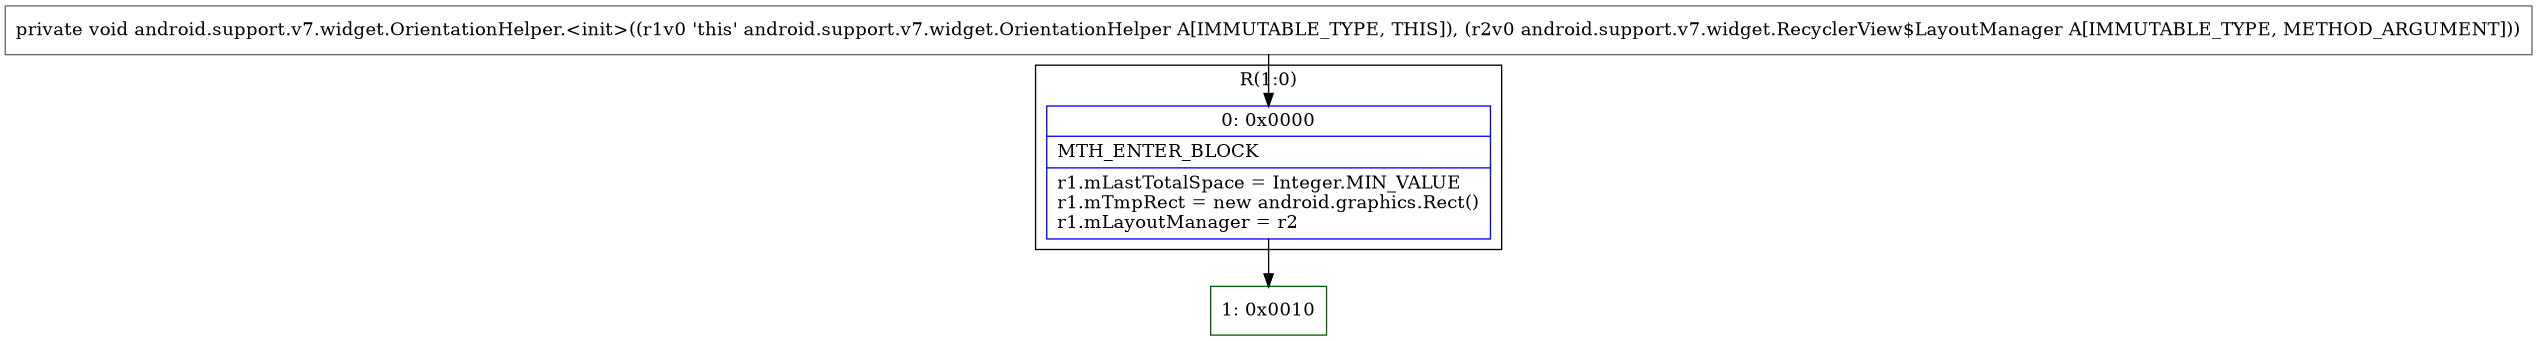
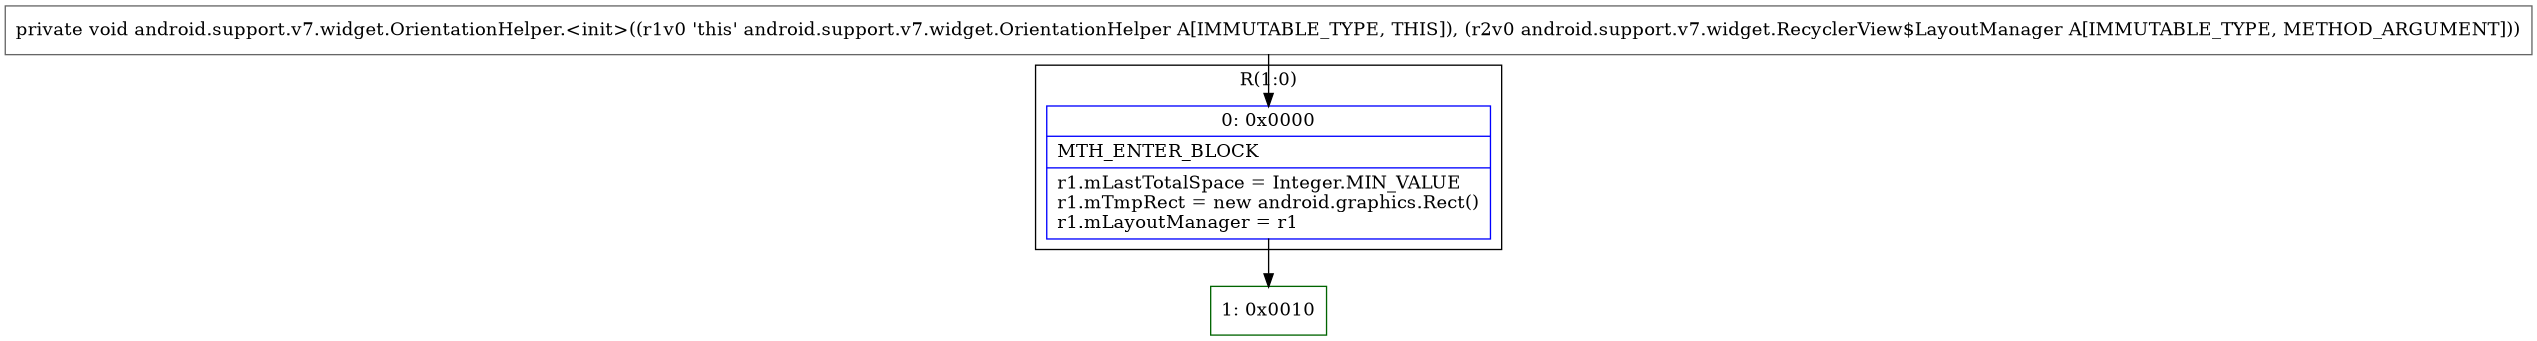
(1178, 223) -> (1178, 223)
